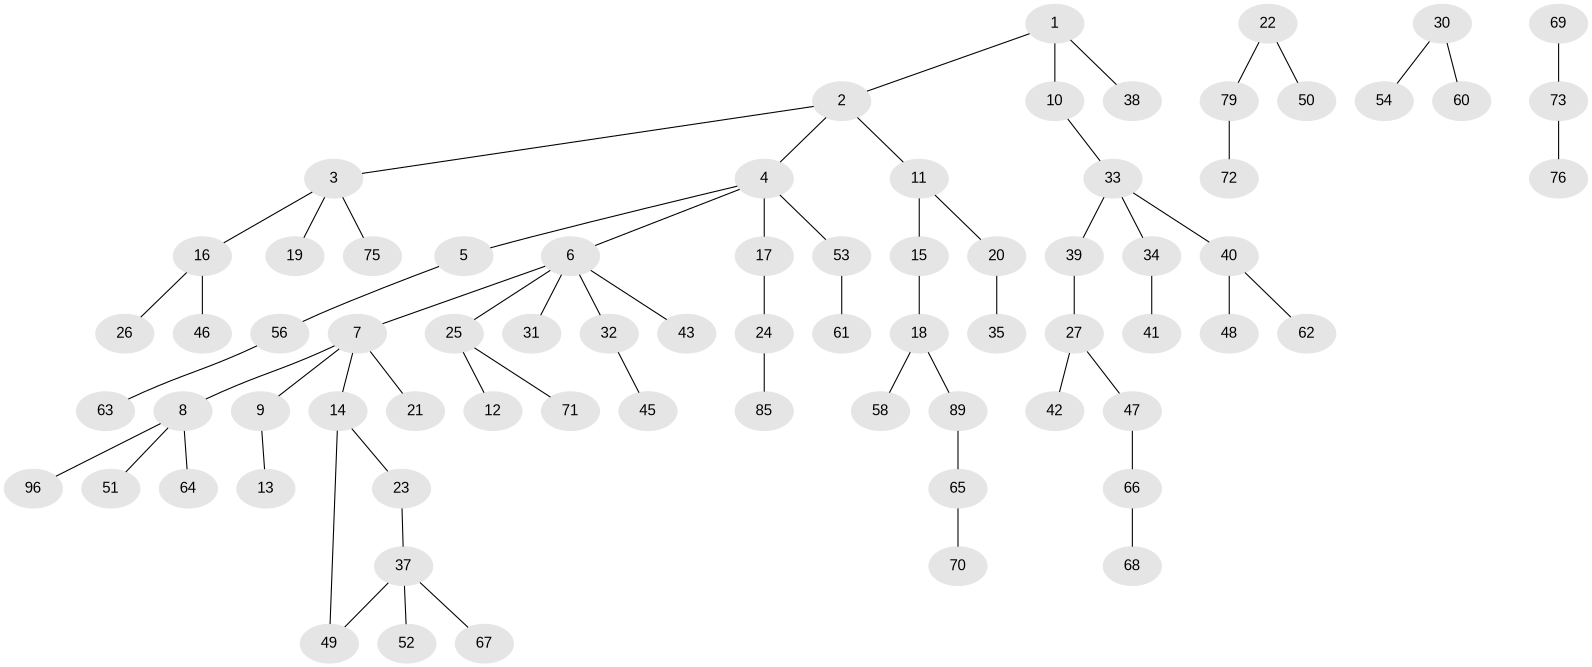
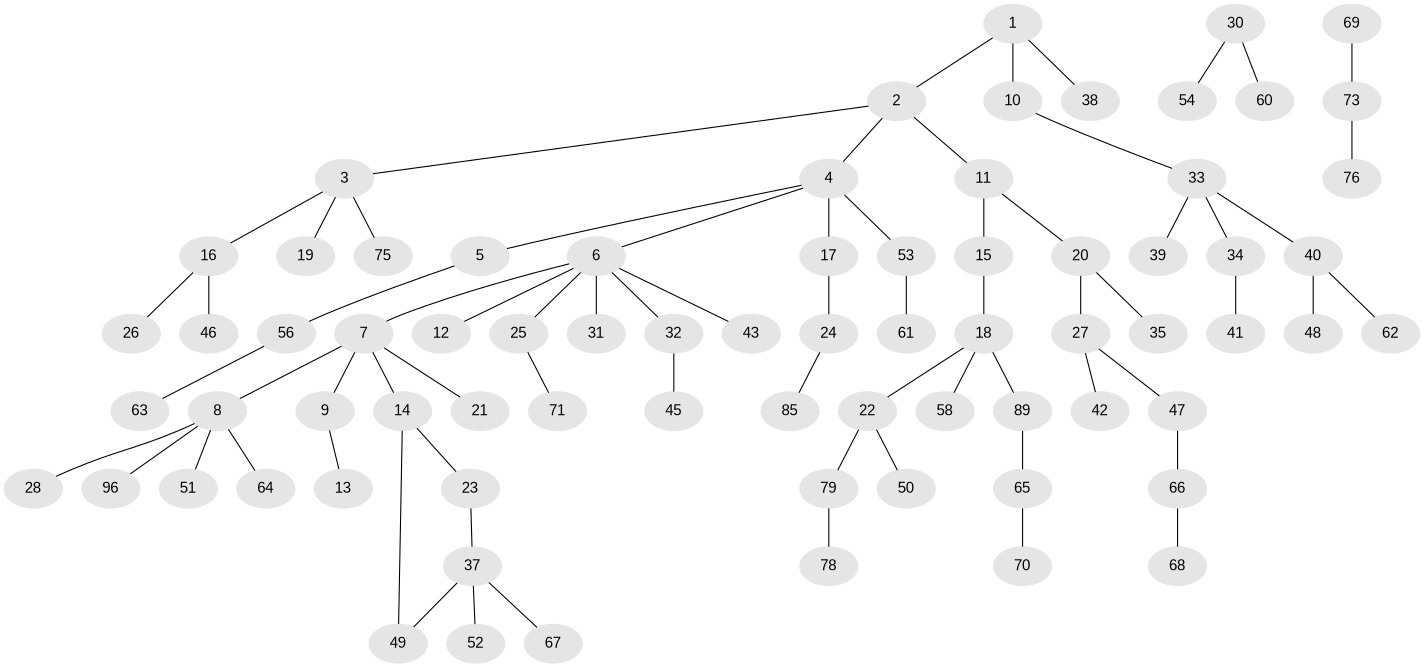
(1229, 179) -> (829, 566)
(1074, 295) -> (1081, 295)
(474, 372) -> (519, 295)
none -> (926, 373)
none -> (33, 489)
